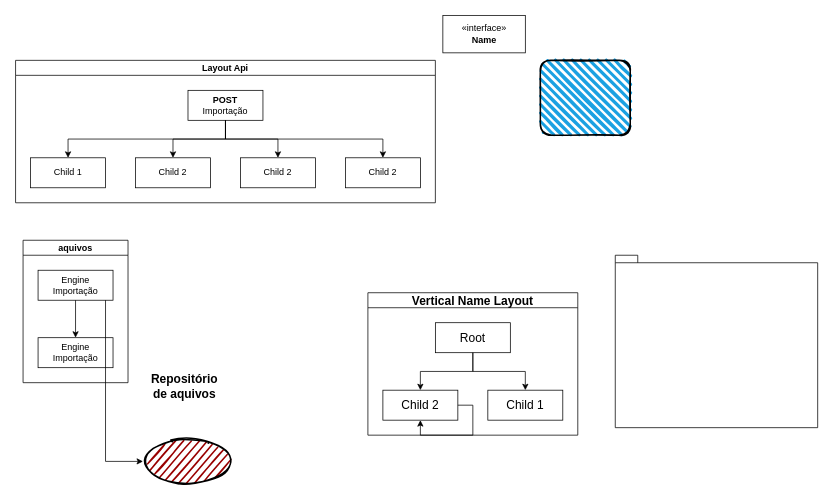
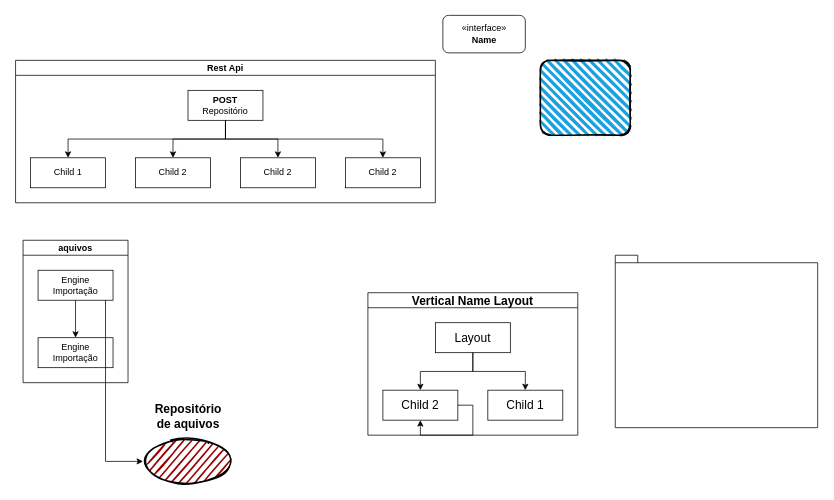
(484, 34) -> (484, 34)
(225, 68) -> (225, 68)
(225, 105) -> (225, 105)
(473, 338) -> (473, 338)
(184, 387) -> (188, 417)
